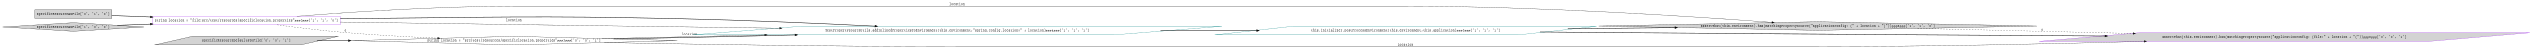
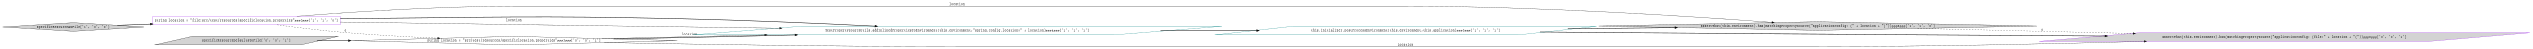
(73, 14) -> none
